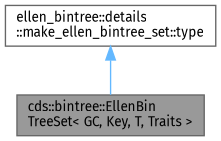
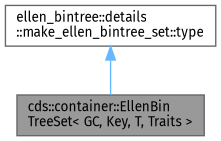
(111, 115) -> (111, 115)
